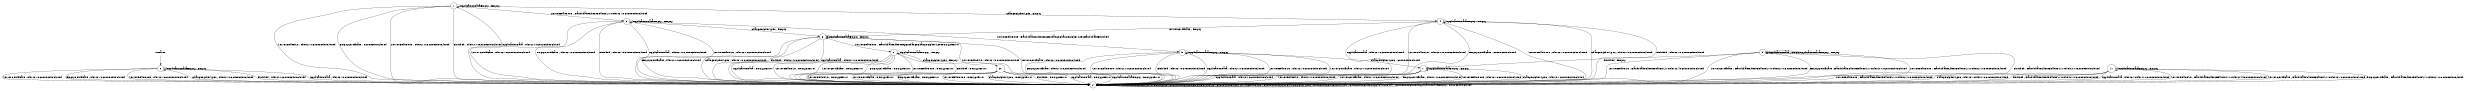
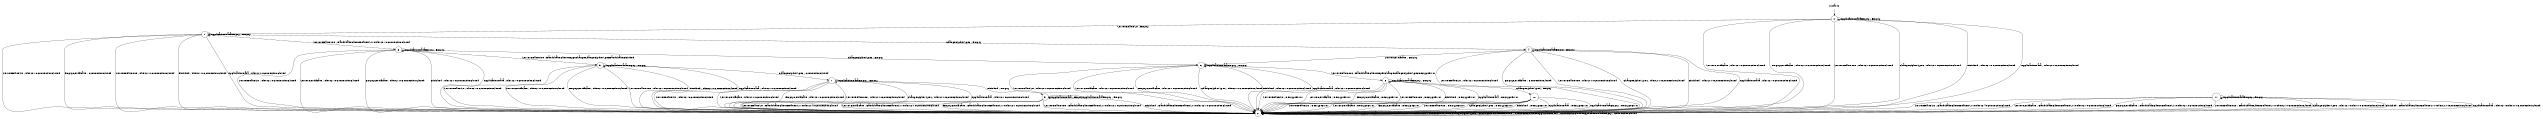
none -> (1021, 27)
(1594, 59) -> (939, 83)
